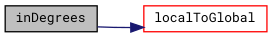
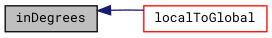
(114, 27) -> (127, 10)
